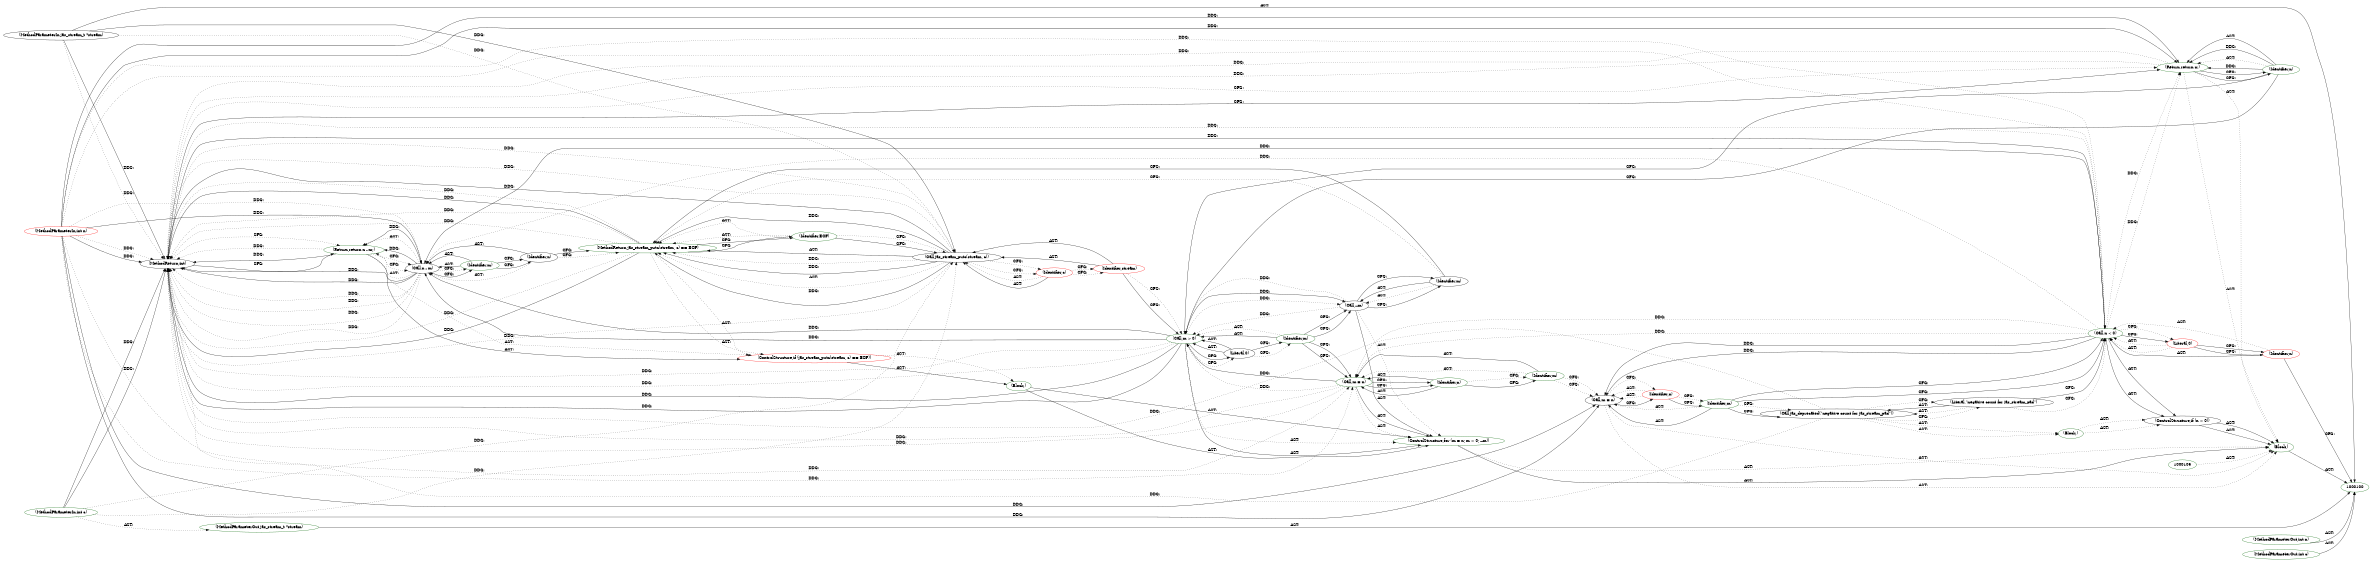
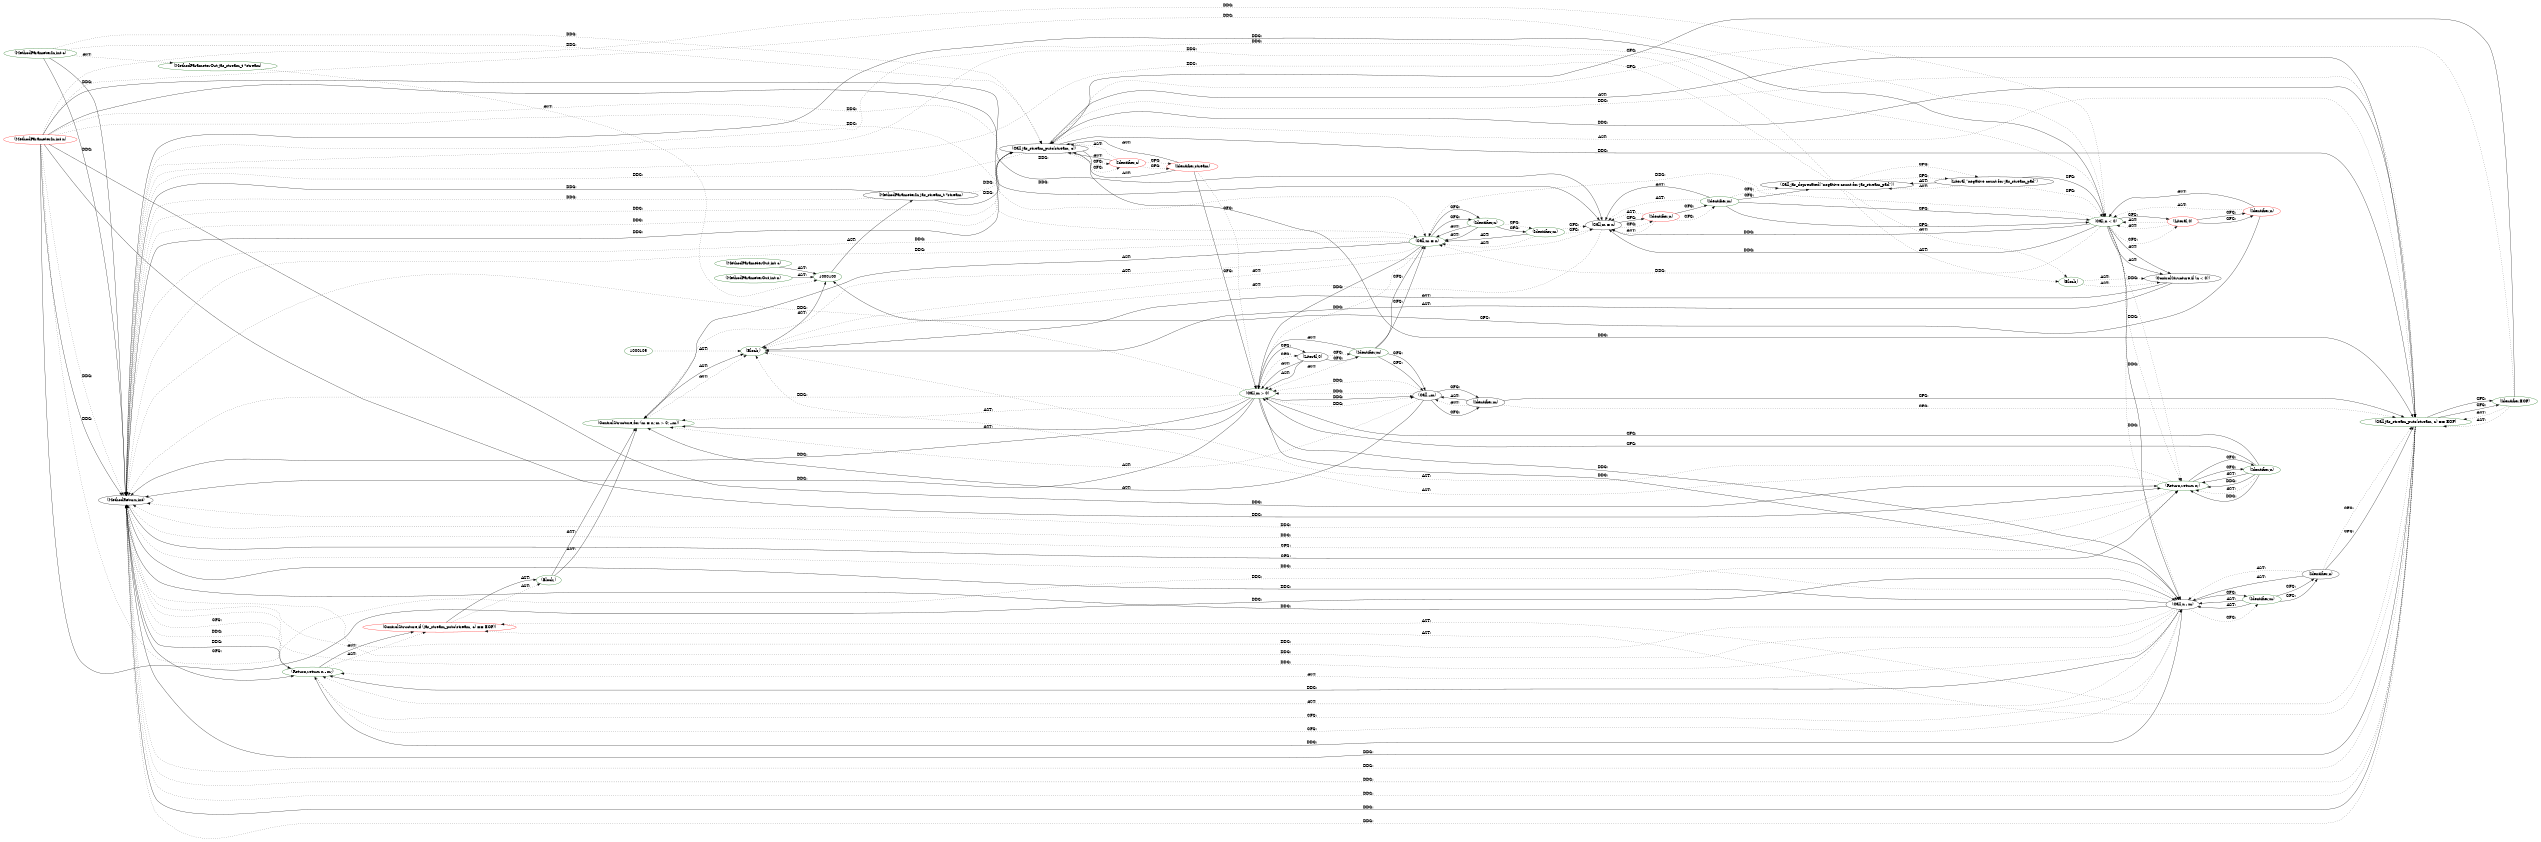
(1422, 8) -> (868, 233)
(648, 248) -> (2416, 422)
(1338, 527) -> (595, 123)
